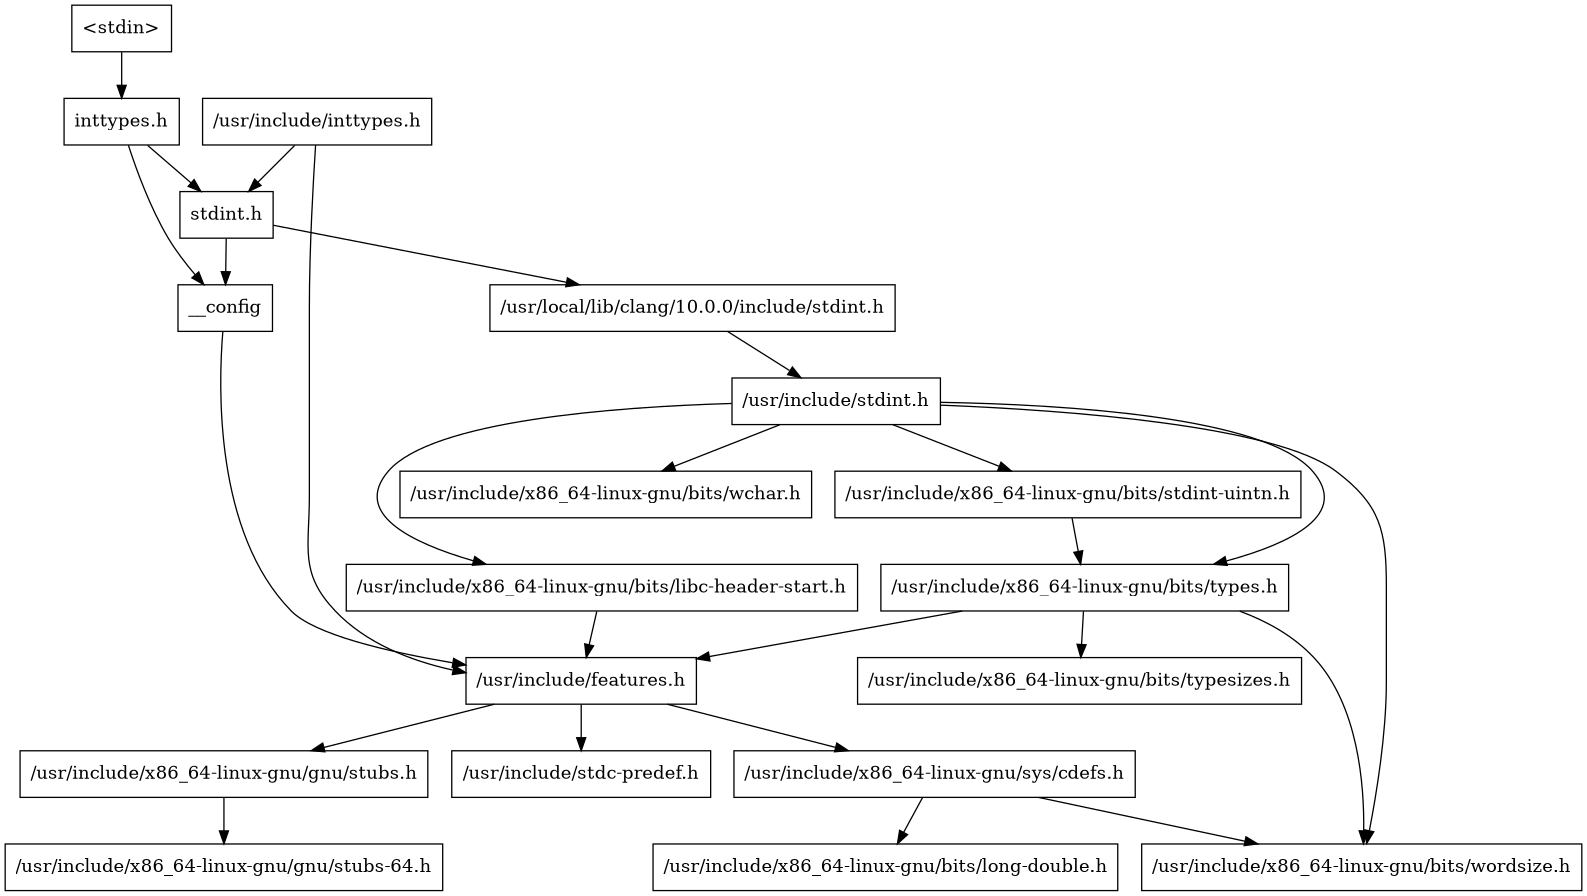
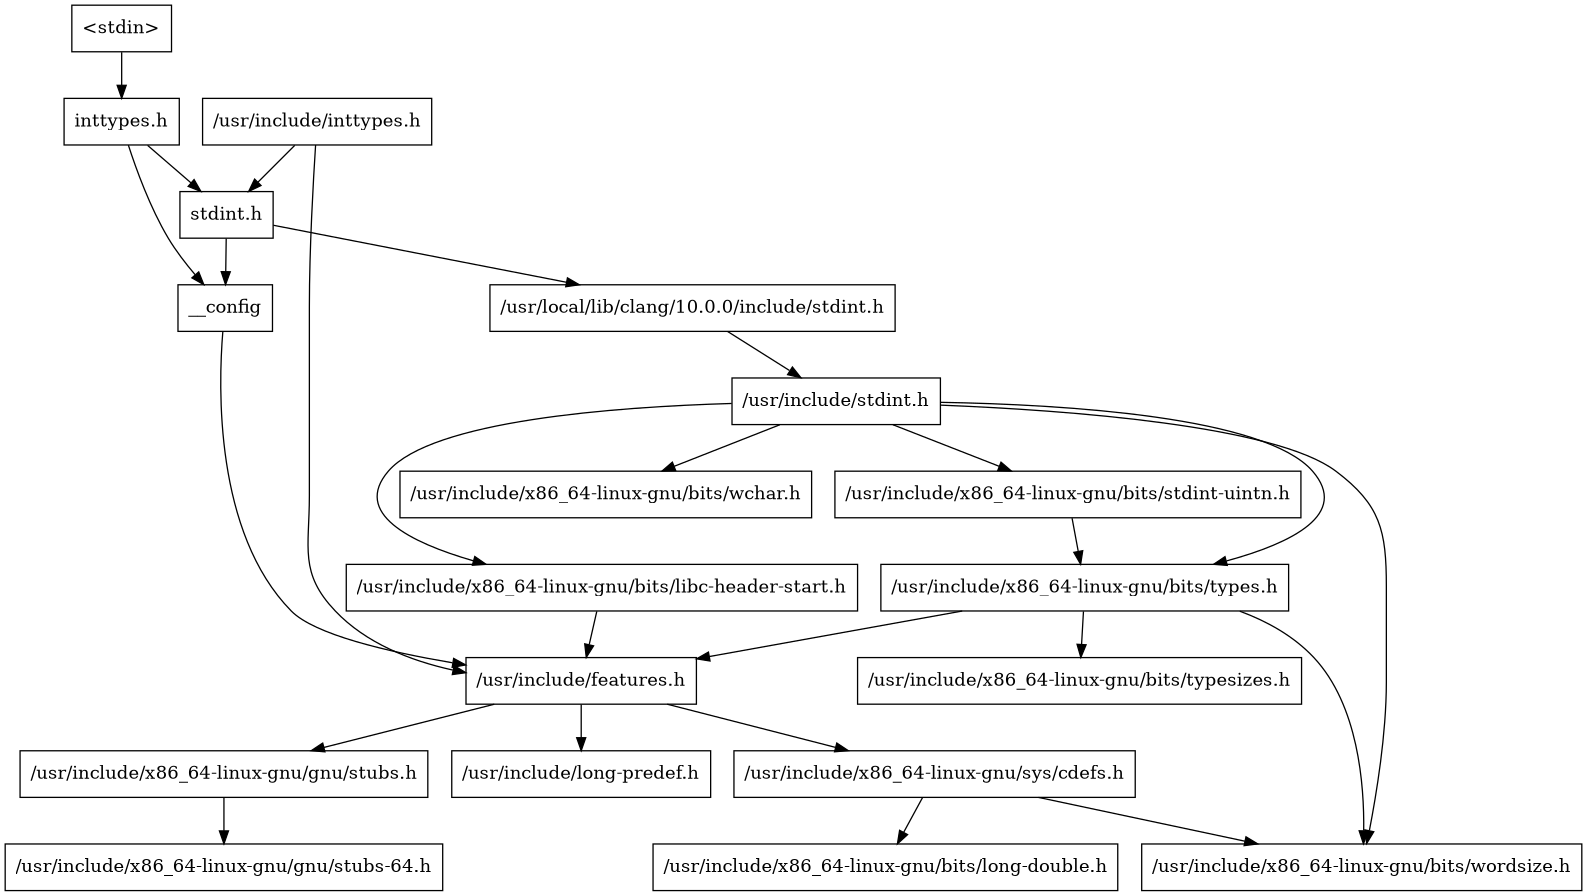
(581, 774) -> (581, 774)
